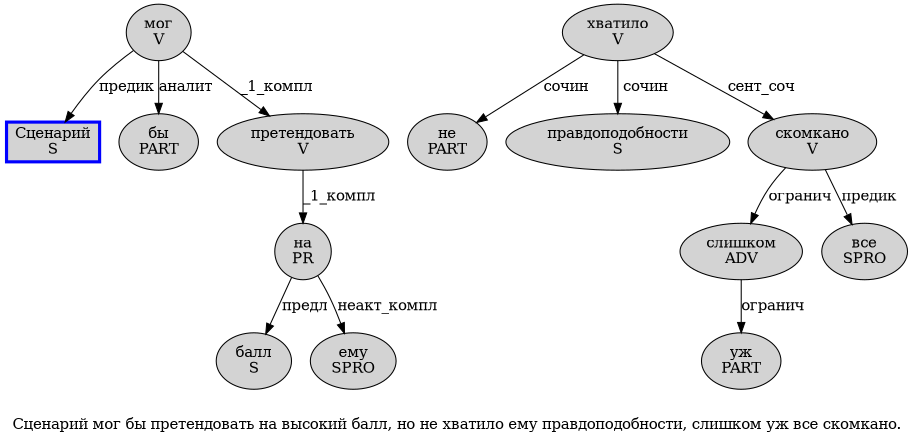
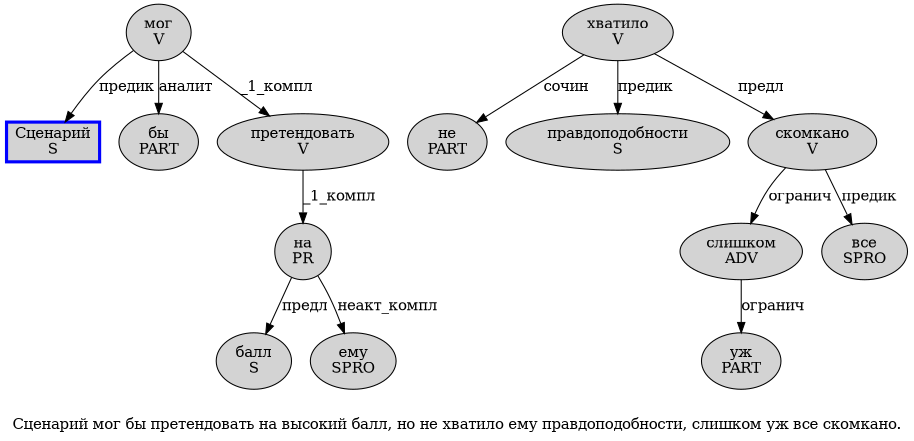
(646, 87) -> (646, 87)
(761, 87) -> (761, 87)
